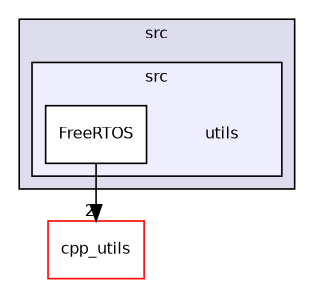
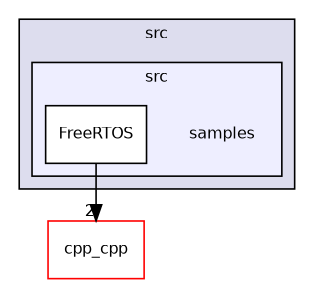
(223, 135) -> (223, 135)
(96, 250) -> (96, 250)
